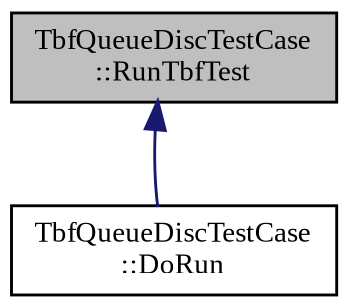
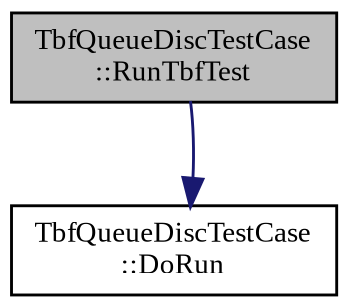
(155, 168) -> (193, 140)
